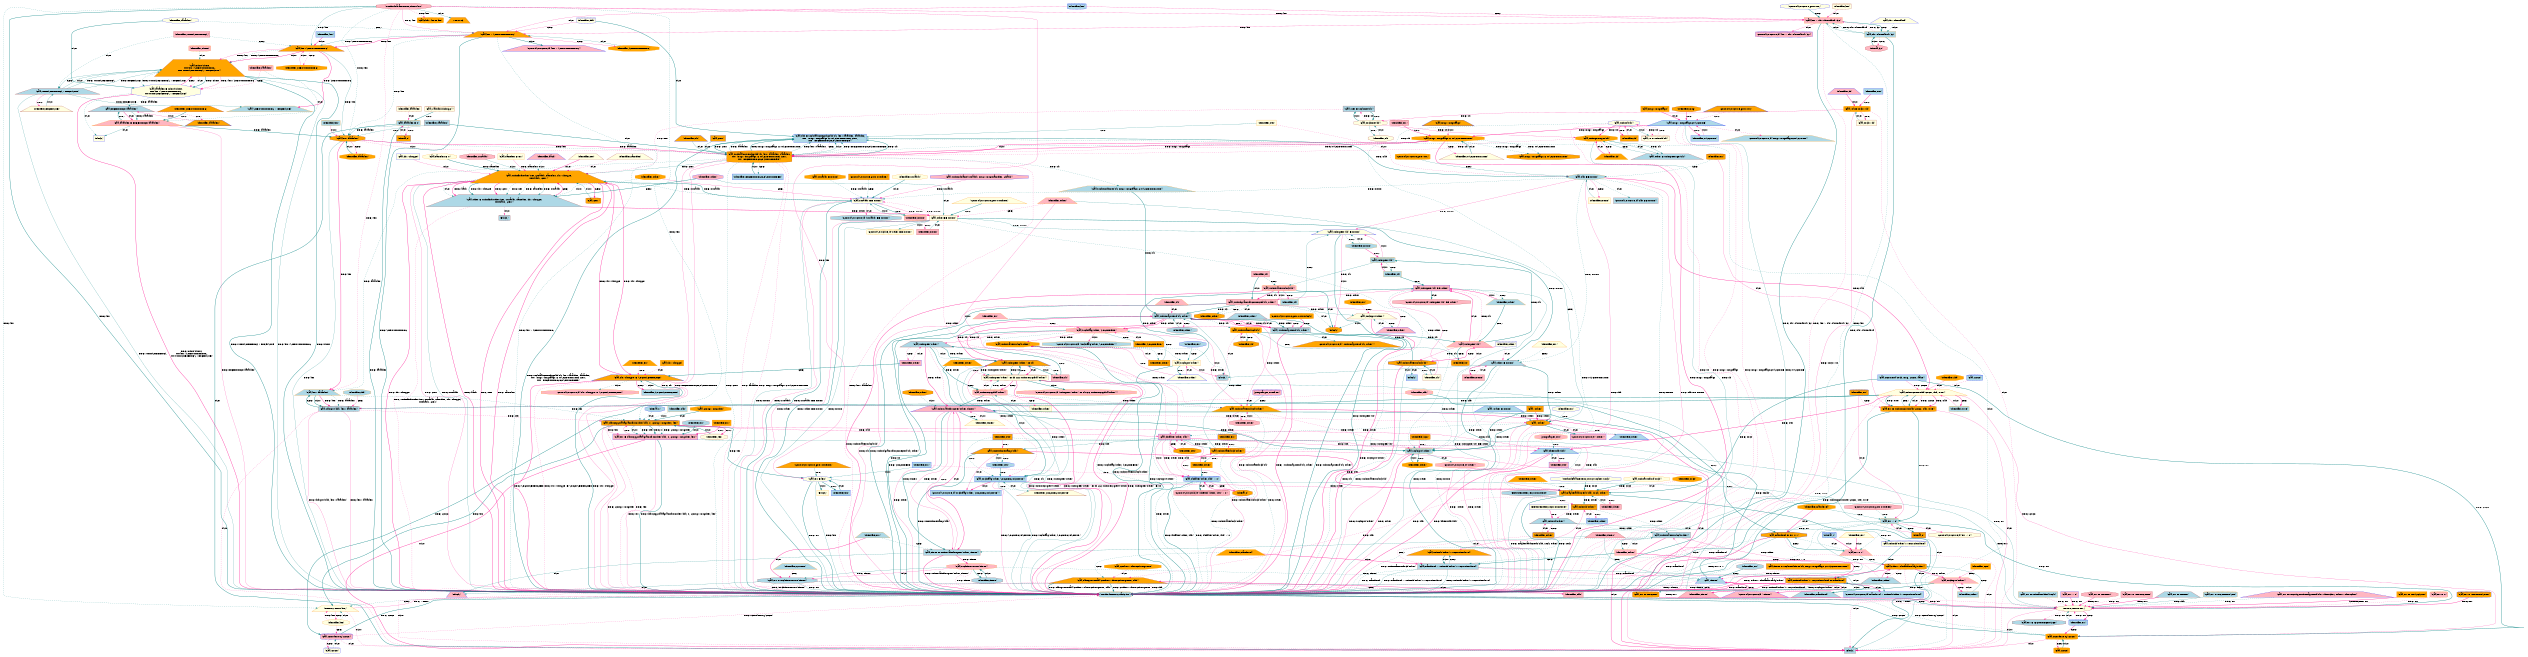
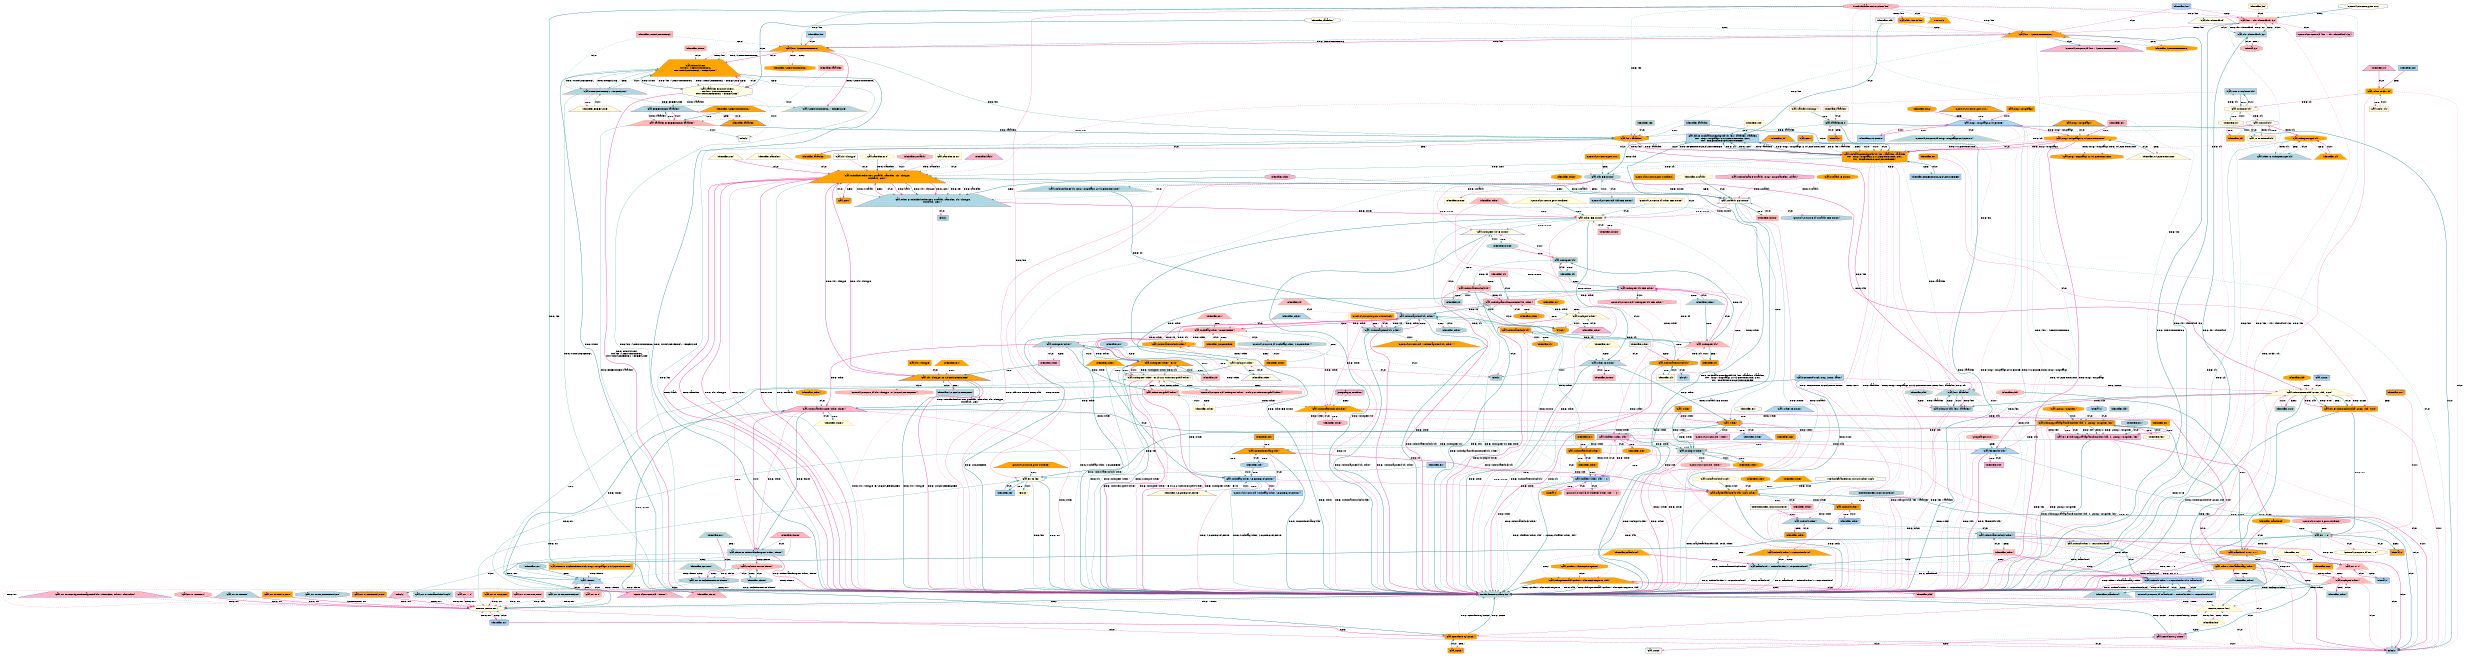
(1478, 134) -> (2251, 115)
(915, 224) -> (1627, 209)
(1870, 561) -> (2367, 573)
(1816, 580) -> (2173, 580)
(1284, 584) -> (715, 572)
(250, 586) -> (663, 581)
(2055, 614) -> (404, 603)
